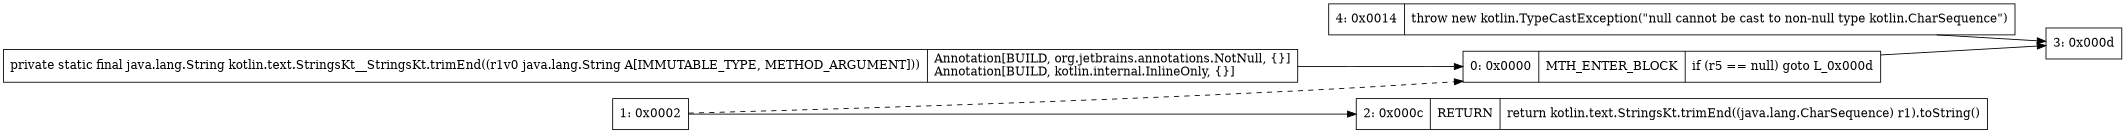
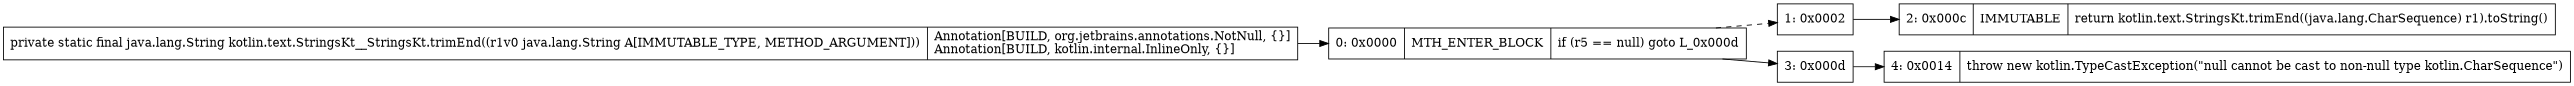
(1987, 38) -> (1864, 67)
(1072, 101) -> (1742, 26)
(1465, 114) -> (2021, 19)
